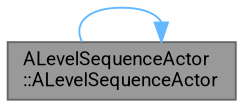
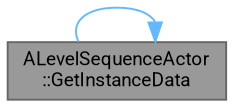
(122, 71) -> (117, 71)
